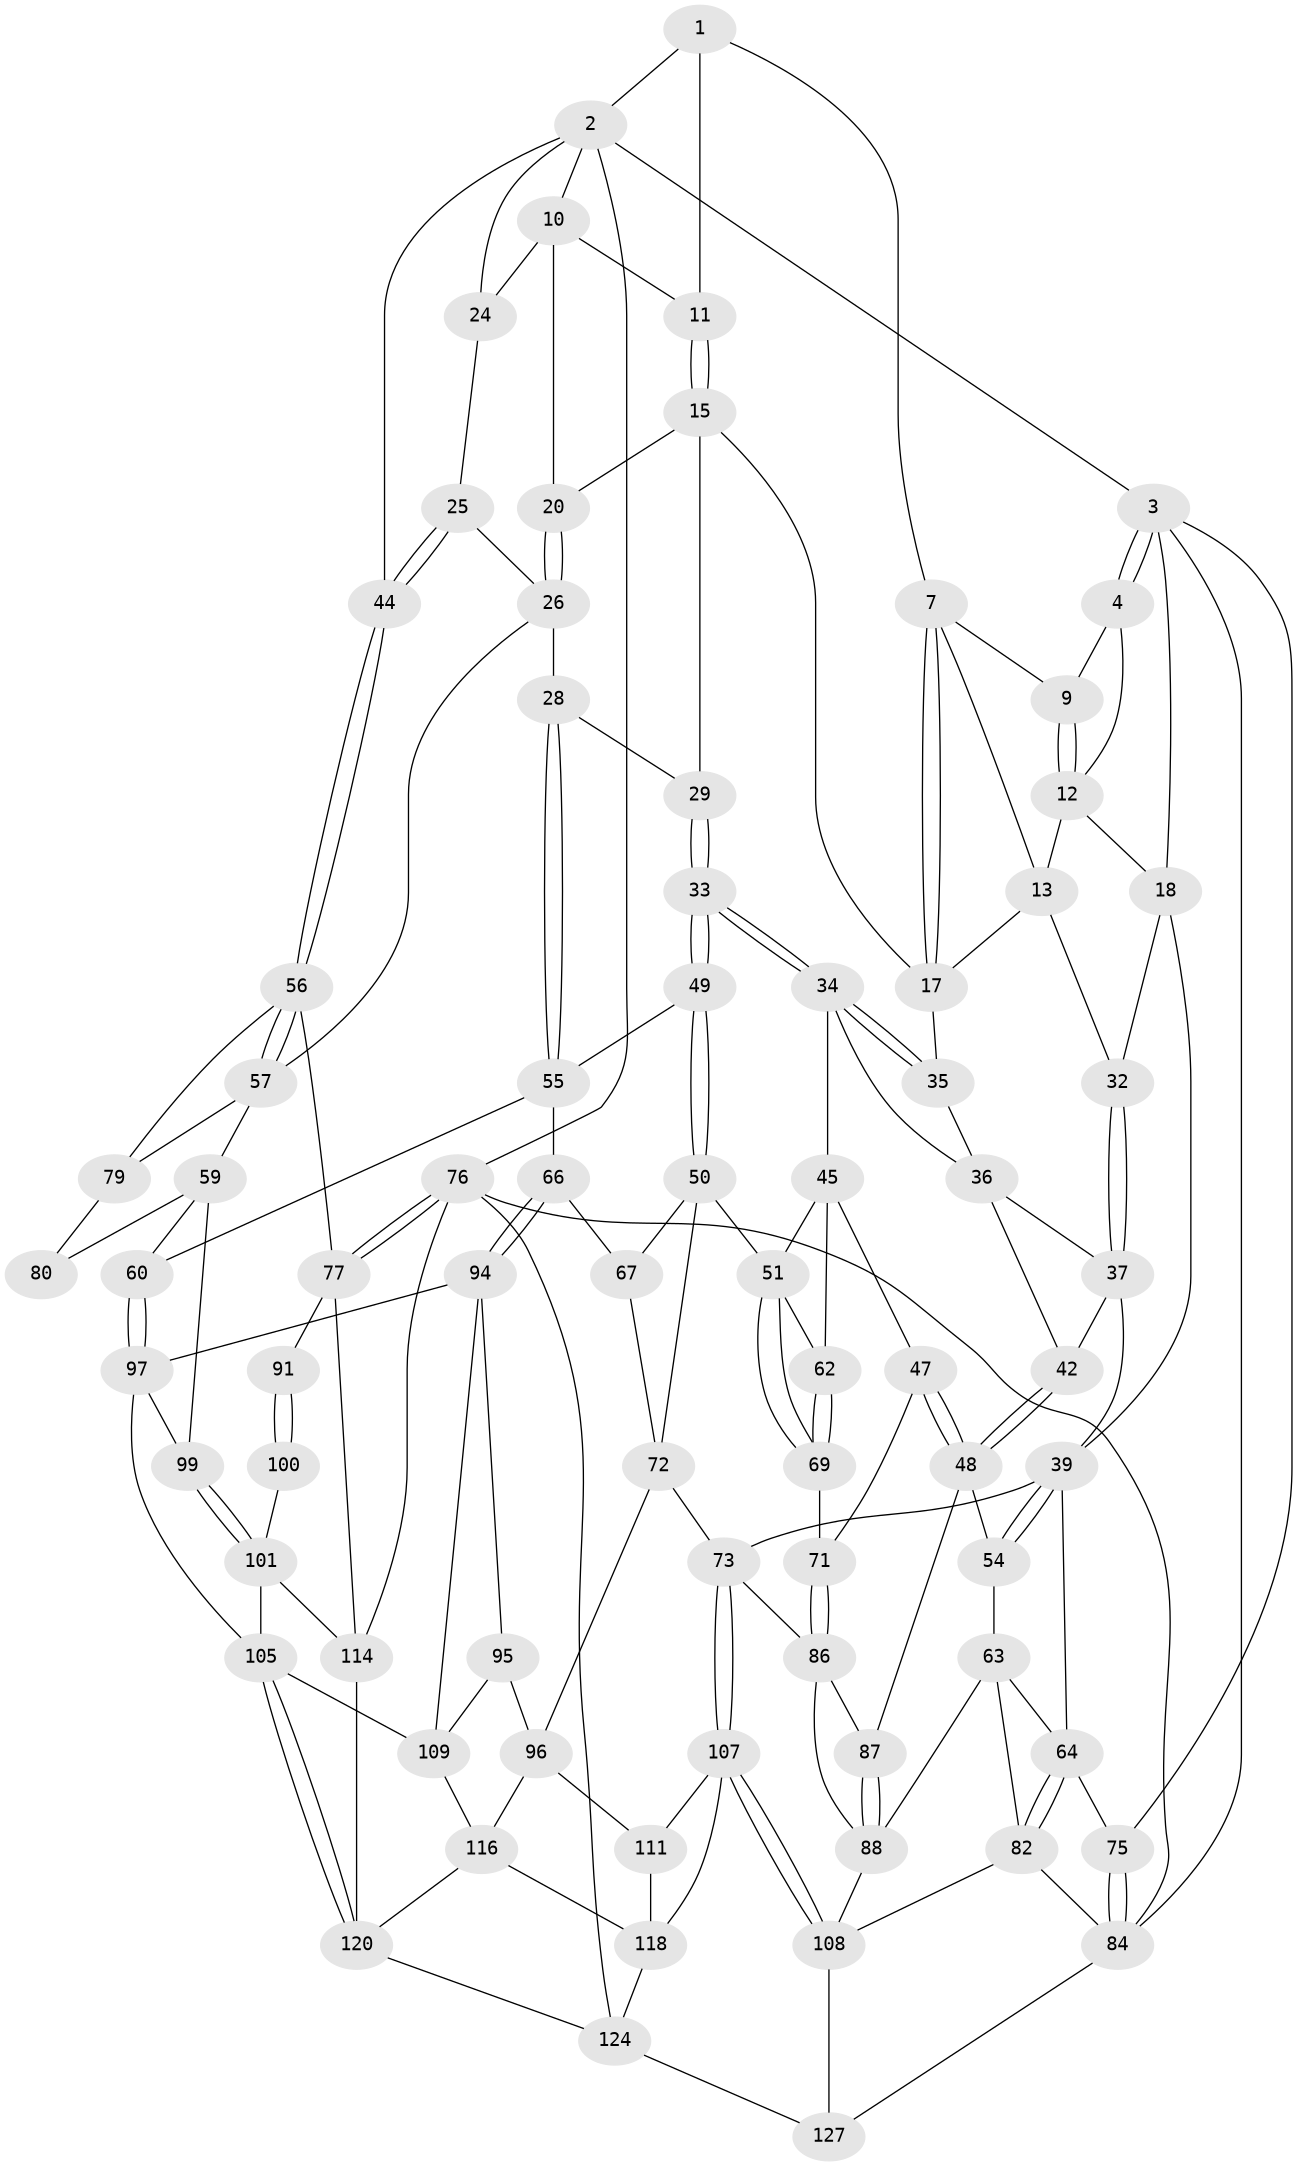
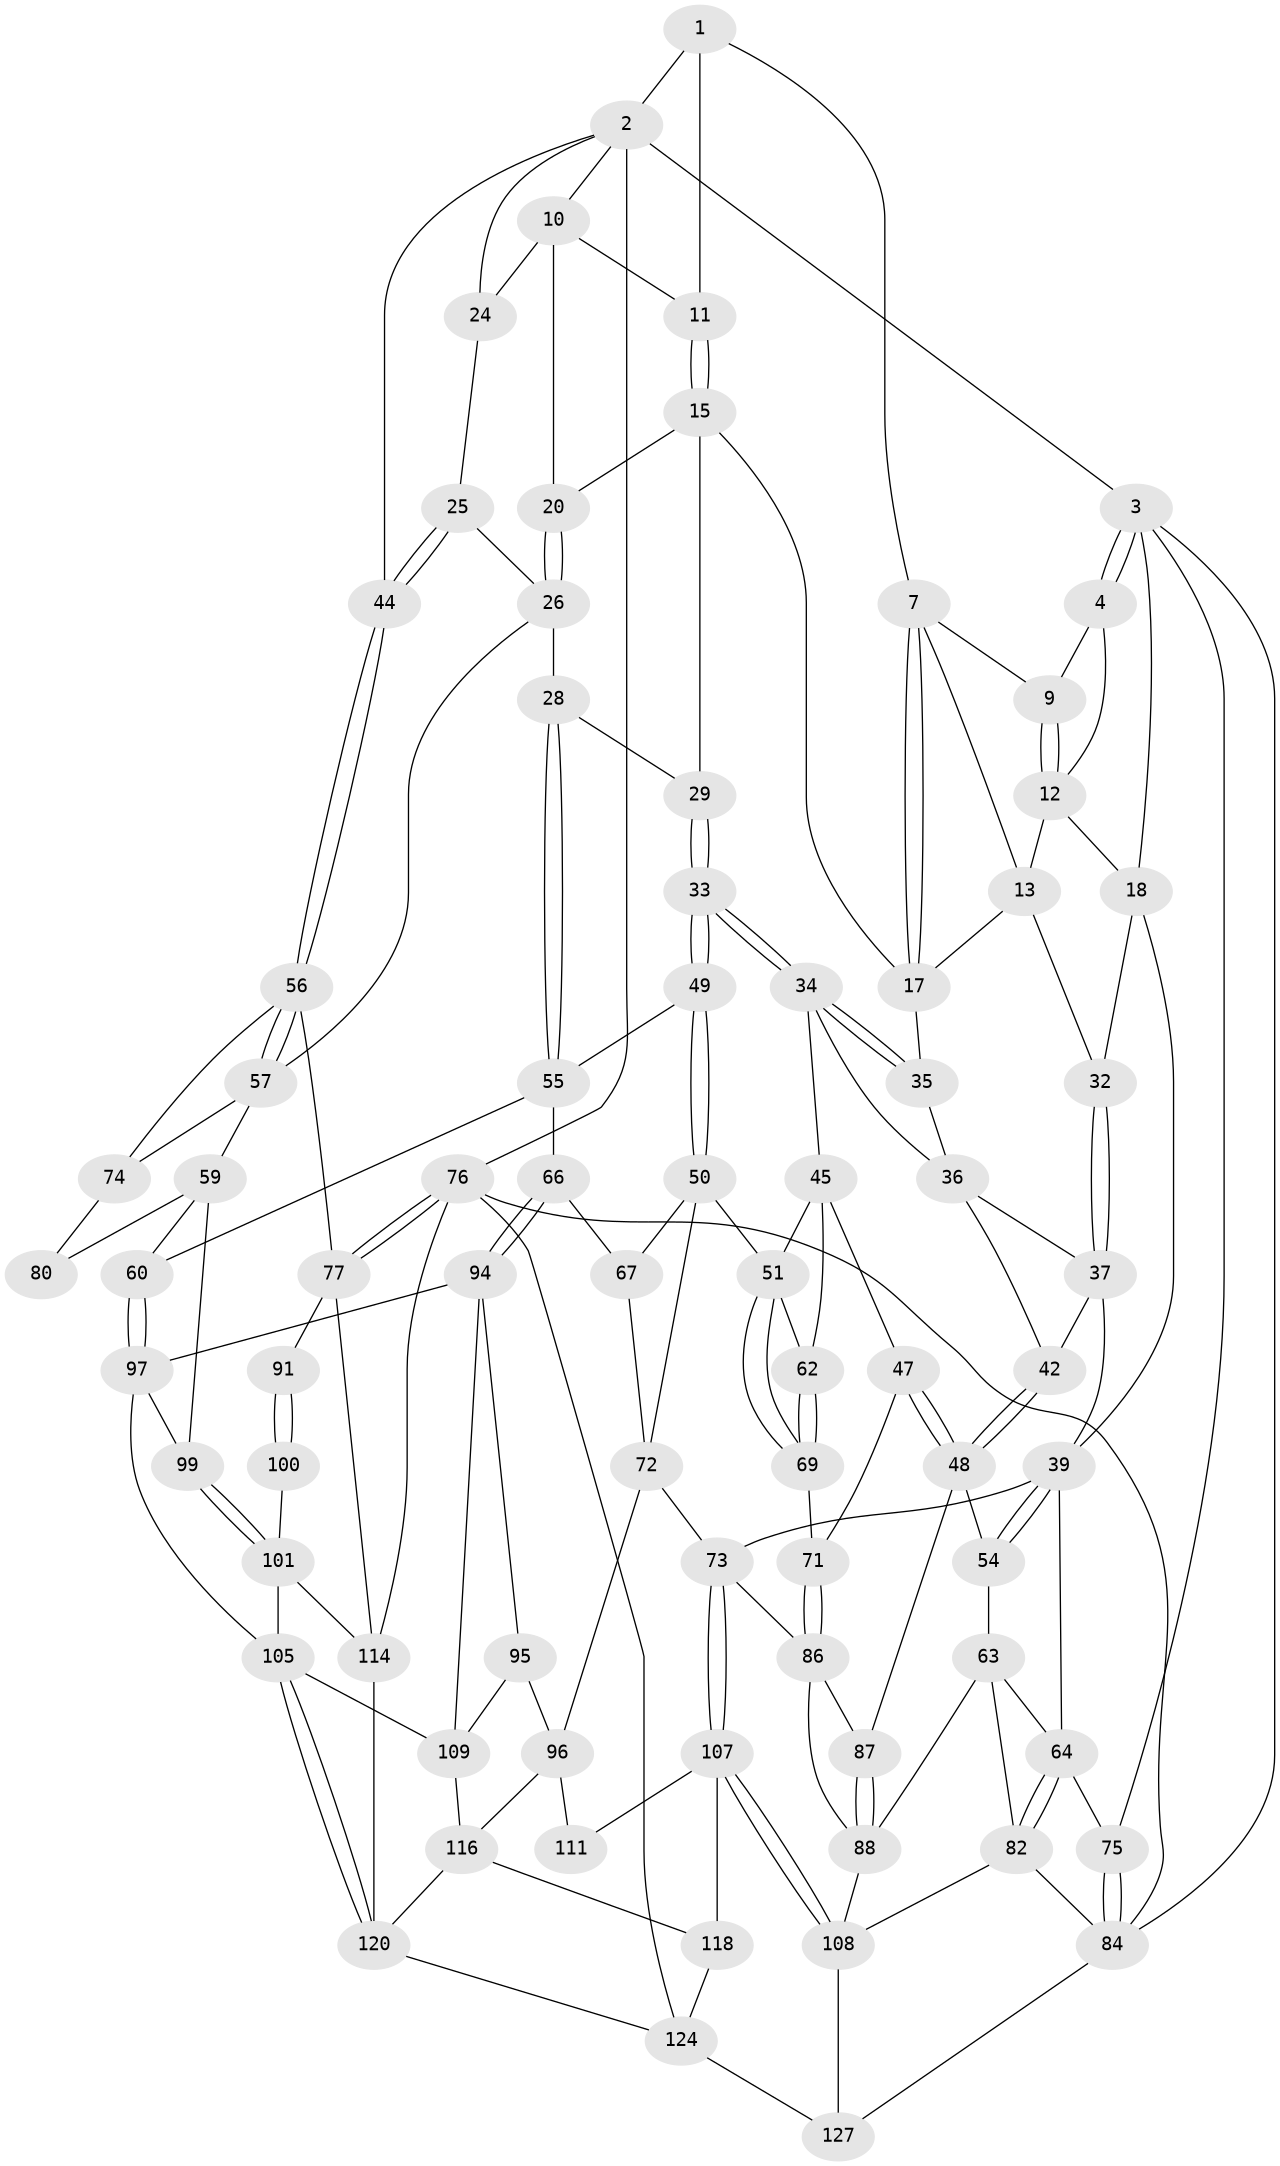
(114, 1179) -> (114, 1179)
(651, 1898) -> none
